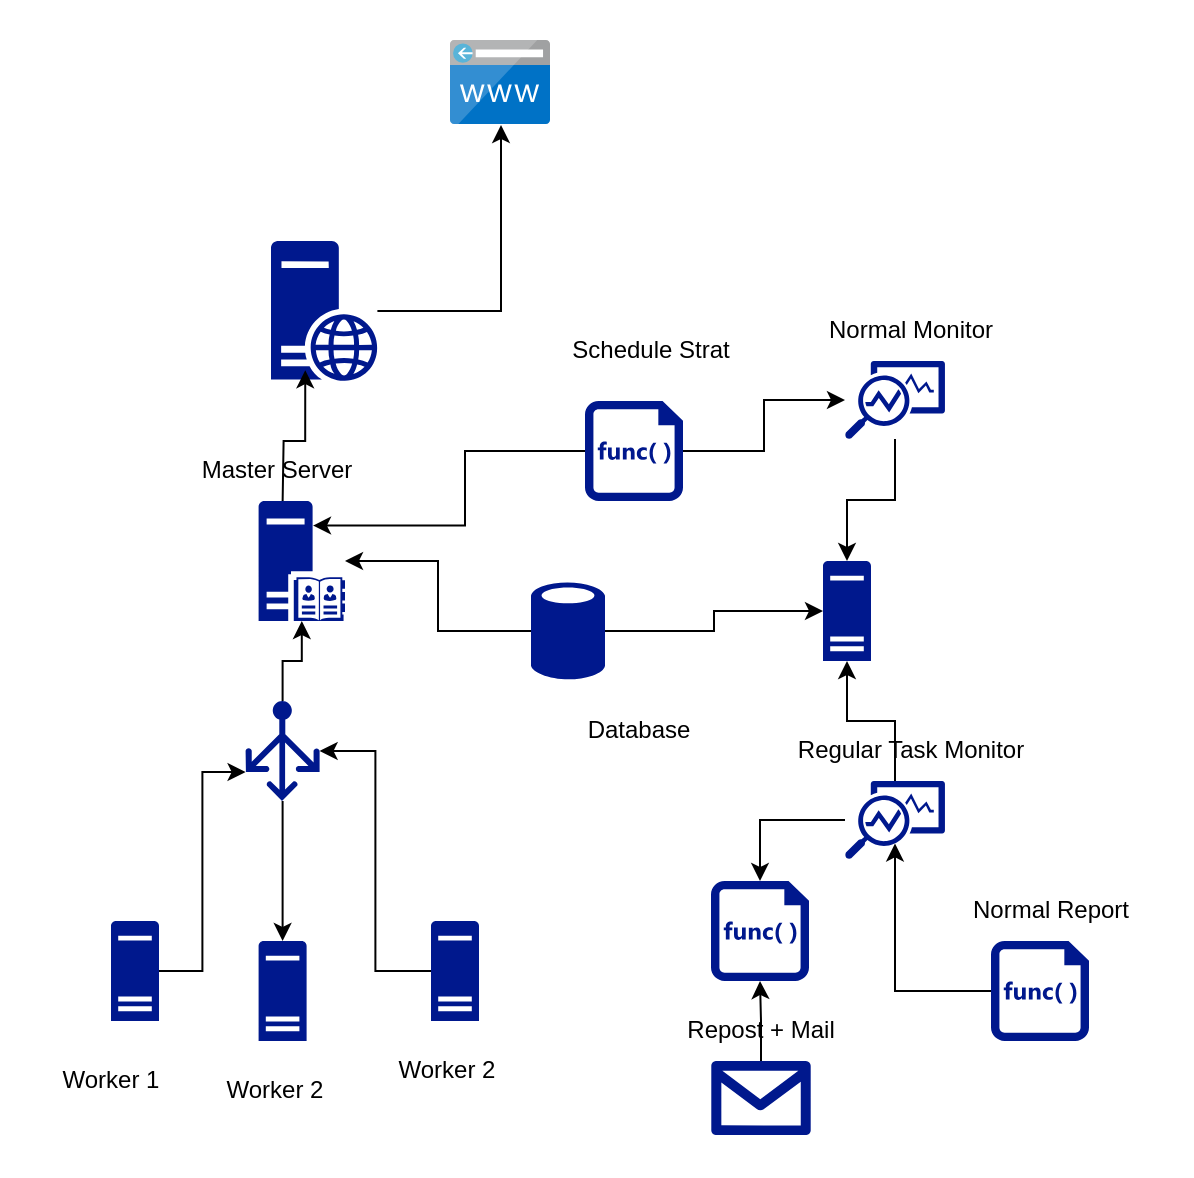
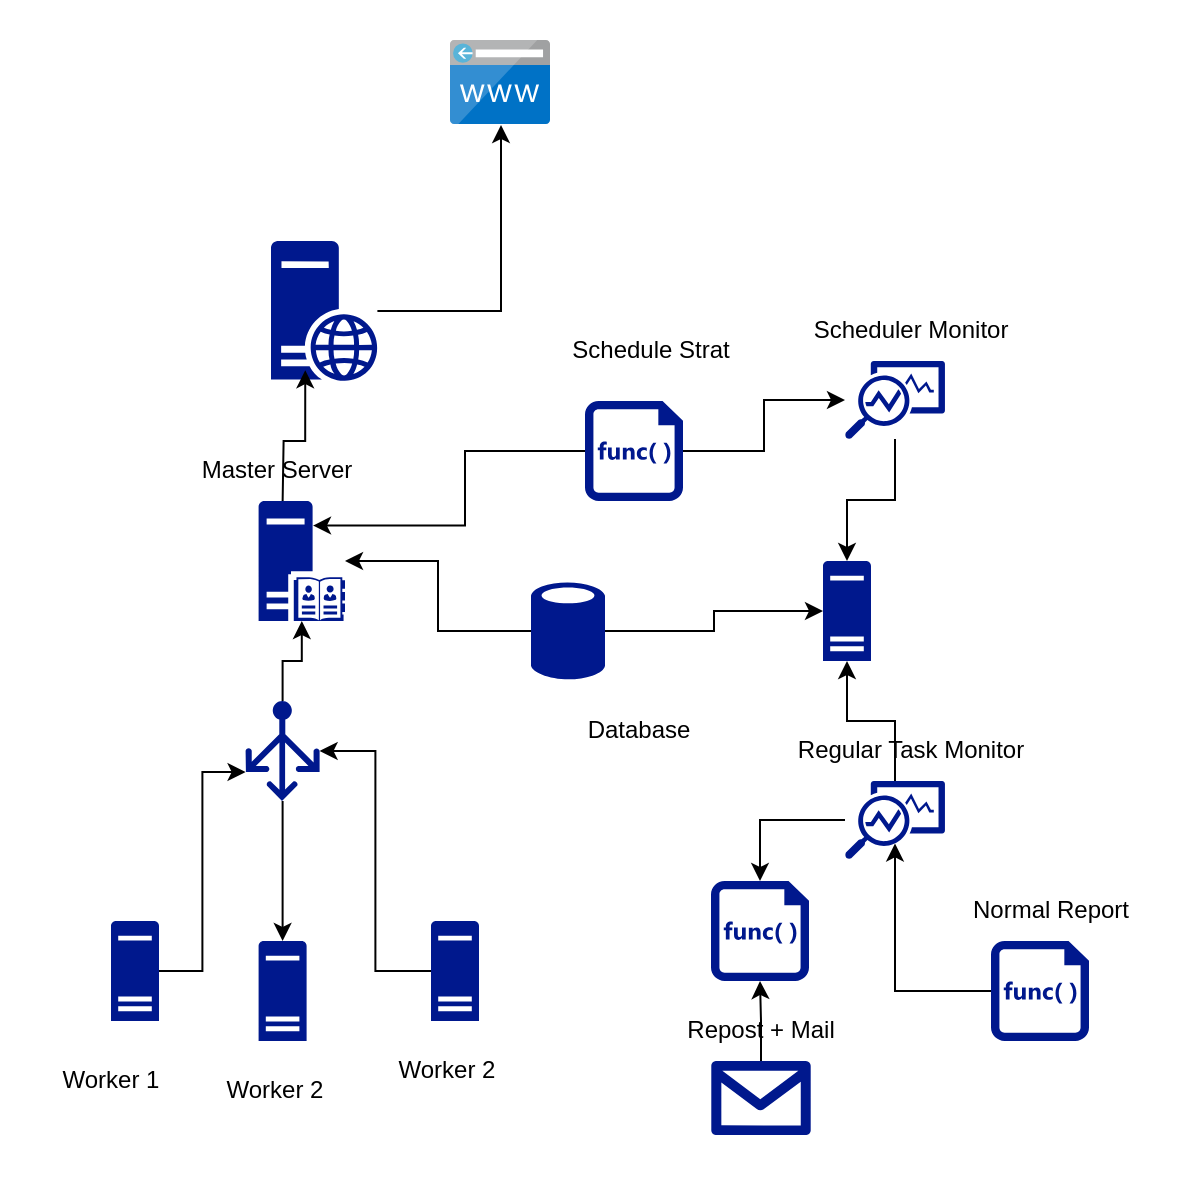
(912, 331) -> (912, 331)
